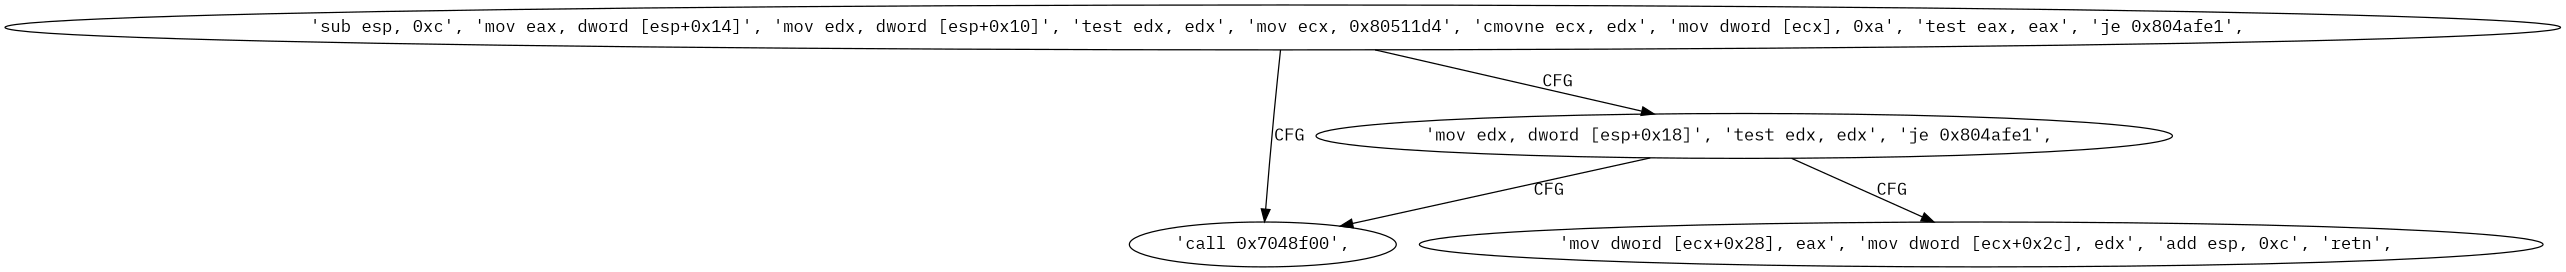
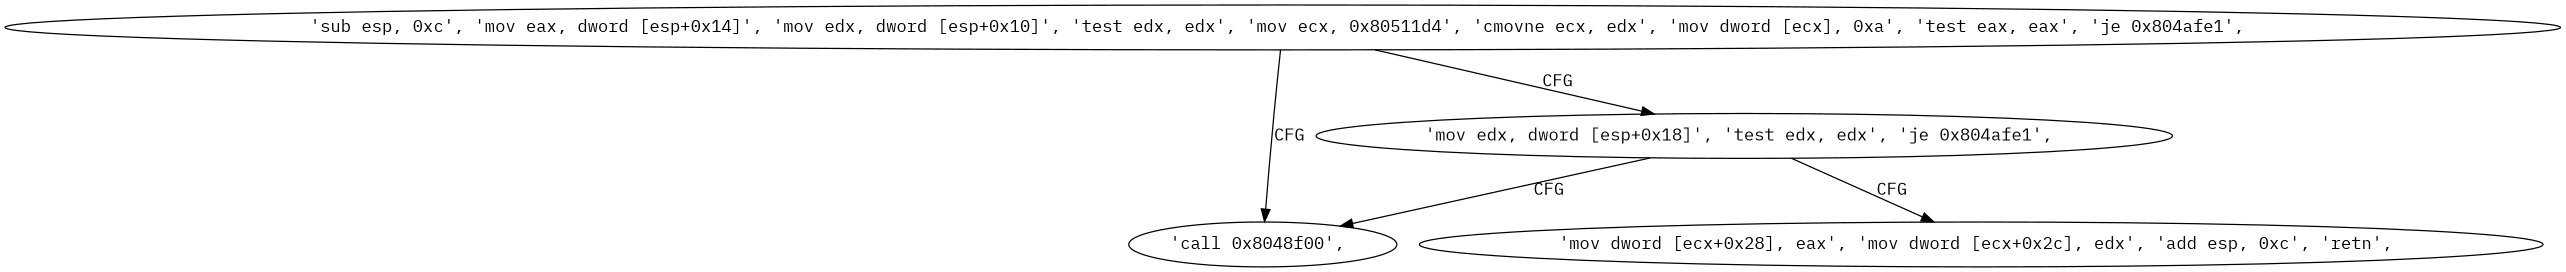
(1263, 244) -> (1263, 244)
